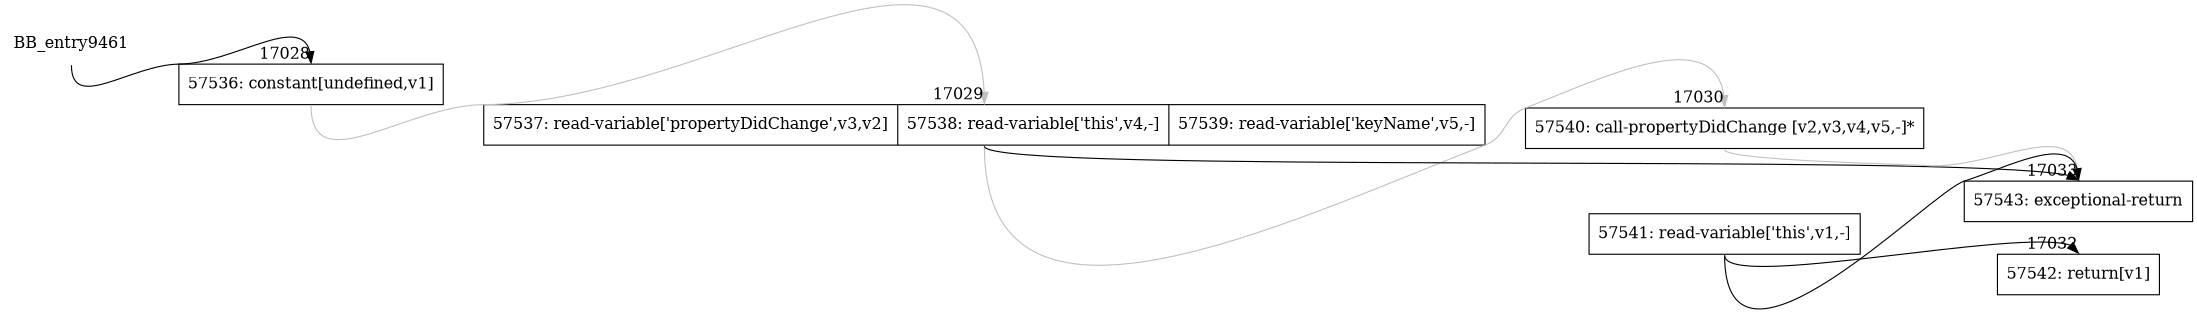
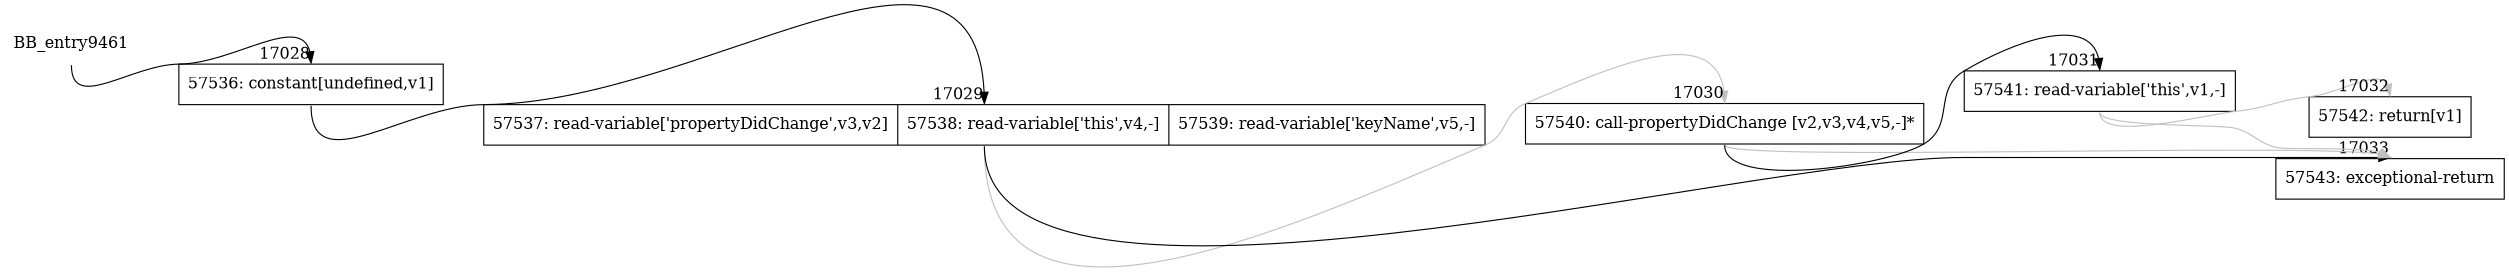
(664, 70) -> (664, 70)
none -> (1934, 136)
(1888, 238) -> (2241, 130)
(1896, 255) -> (2243, 110)
